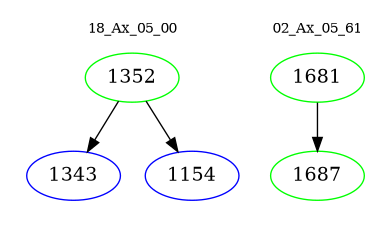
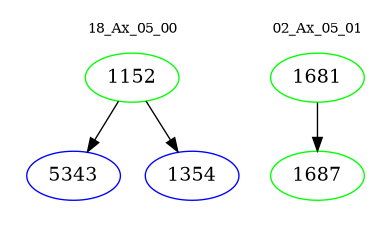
(317, 29) -> (317, 29)
(132, 78) -> (132, 78)
(74, 176) -> (74, 176)
(192, 176) -> (192, 176)
